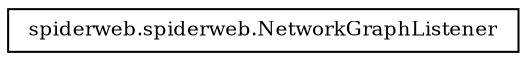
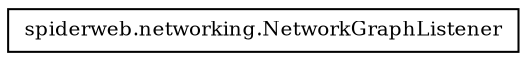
(263, 30) -> (263, 30)
